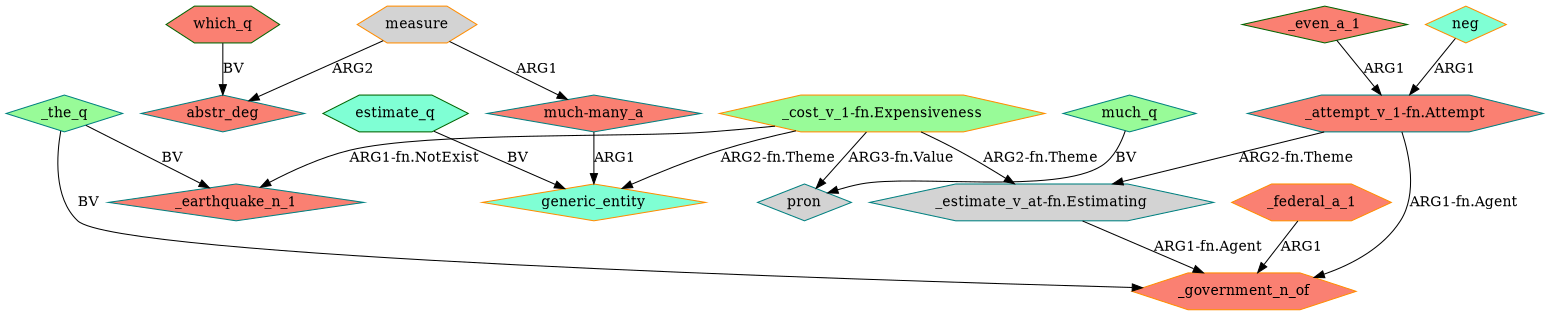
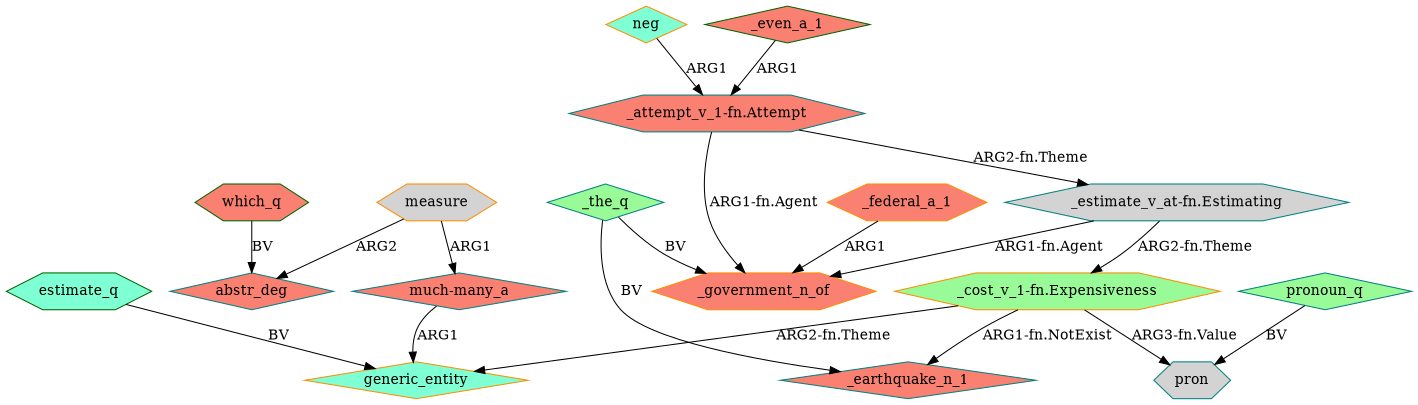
(1130, 113) -> (1325, 291)
(964, 154) -> (1132, 246)
(804, 202) -> (1192, 380)
